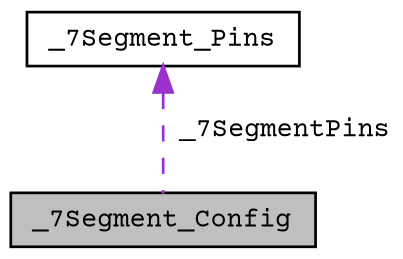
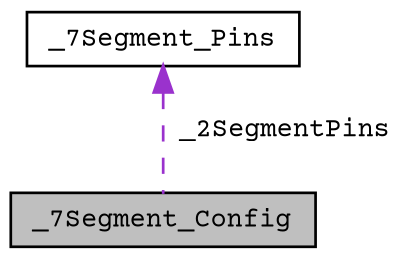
(278, 129) -> (278, 129)
